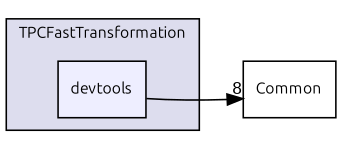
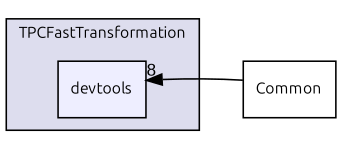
(187, 100) -> (209, 79)
